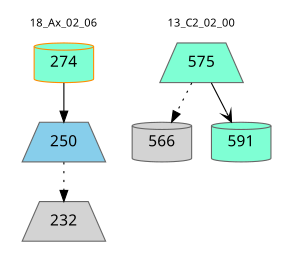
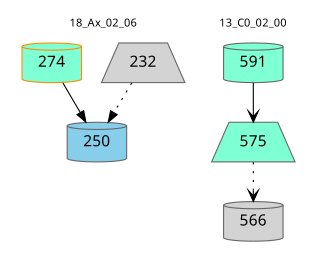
(202, 24) -> (253, 24)
(184, 97) -> (253, 176)
(219, 97) -> (253, 97)
(64, 142) -> (97, 142)
(64, 176) -> (123, 98)
